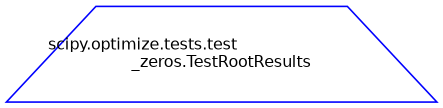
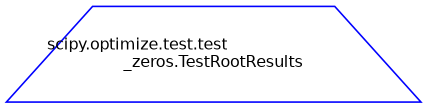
(222, 54) -> (214, 54)
